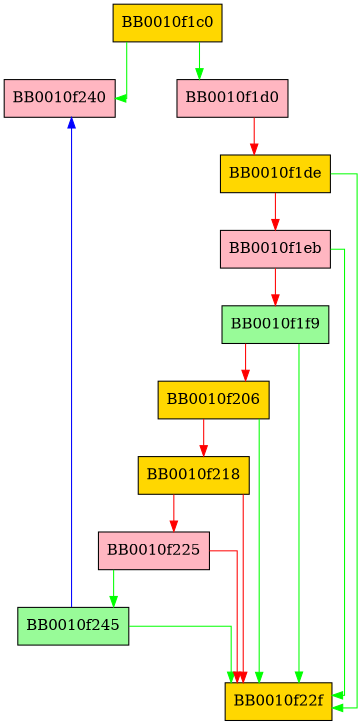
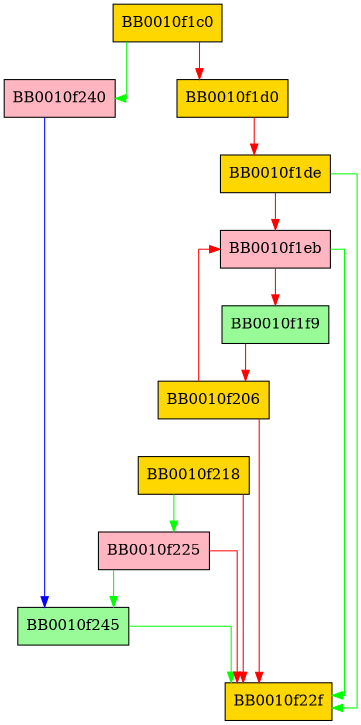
(199, 55) -> (199, 55)
(232, 98) -> (232, 98)
(72, 368) -> (45, 357)
(204, 432) -> (199, 310)
(174, 508) -> (174, 508)
(299, 508) -> none
(259, 546) -> (259, 546)
